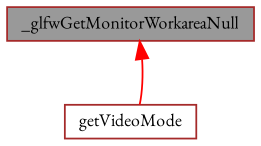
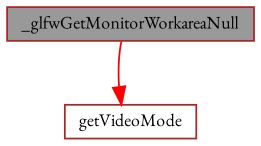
(142, 82) -> (119, 64)
